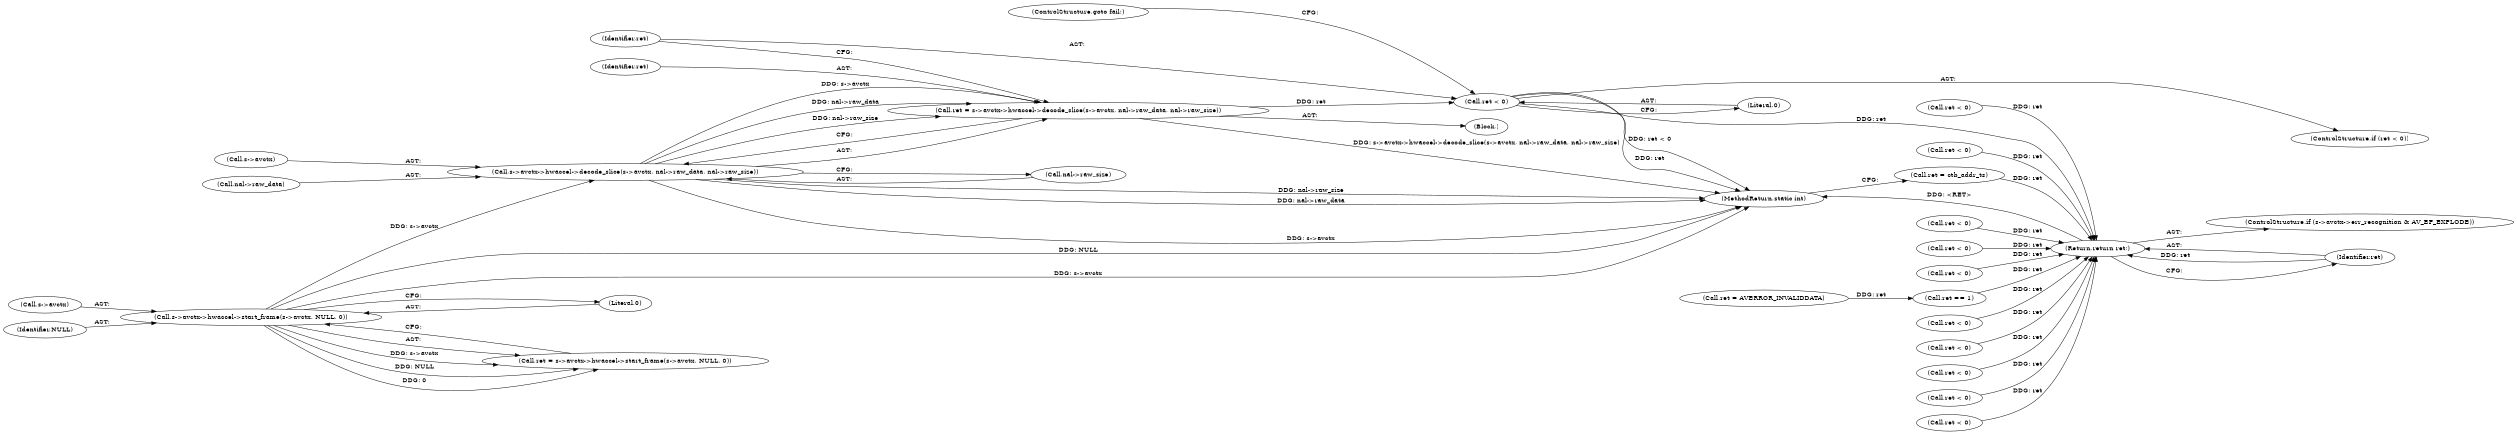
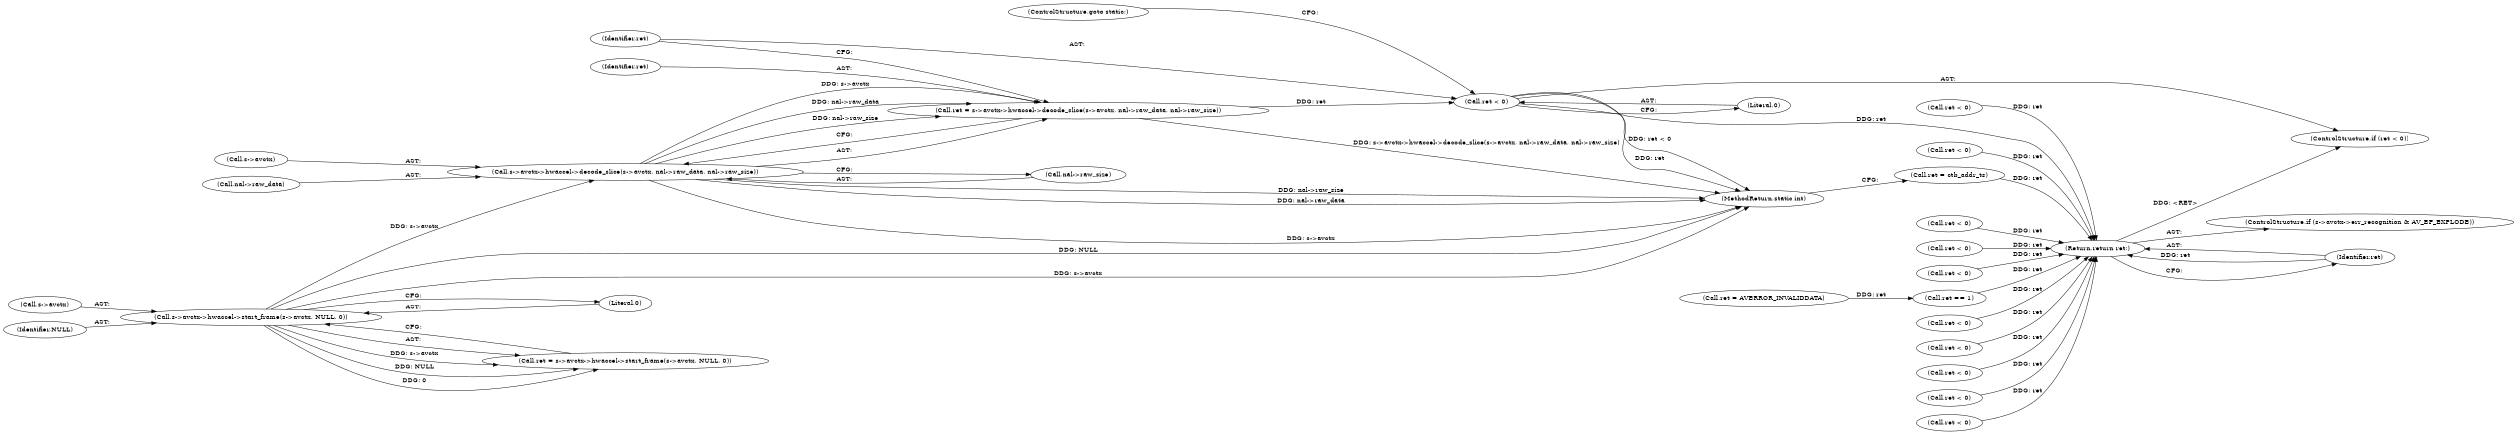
(1078, 12) -> (1078, 12)
(1487, 127) -> none
(1958, 204) -> (2226, 195)
